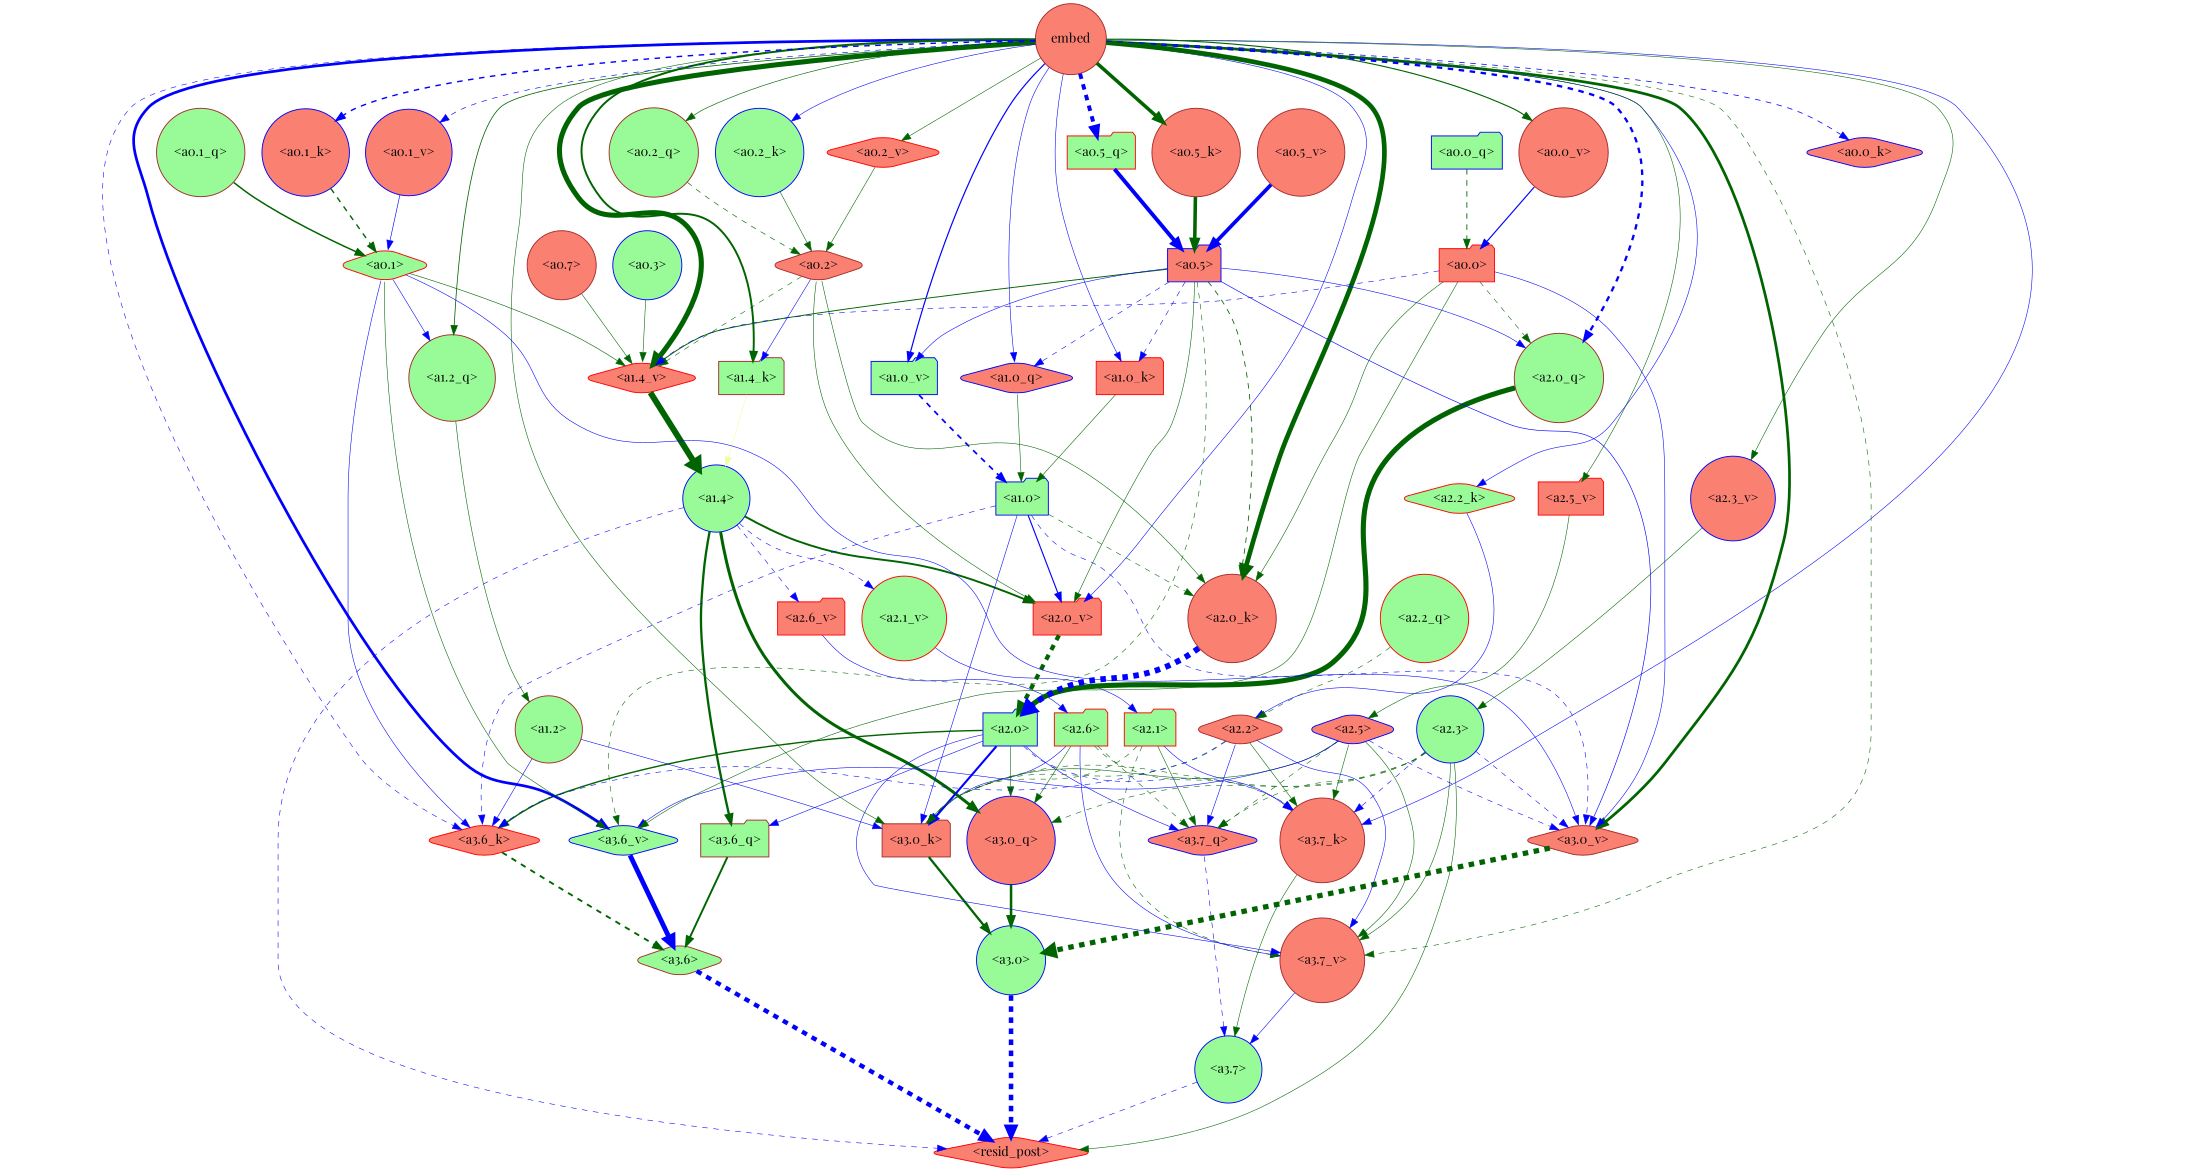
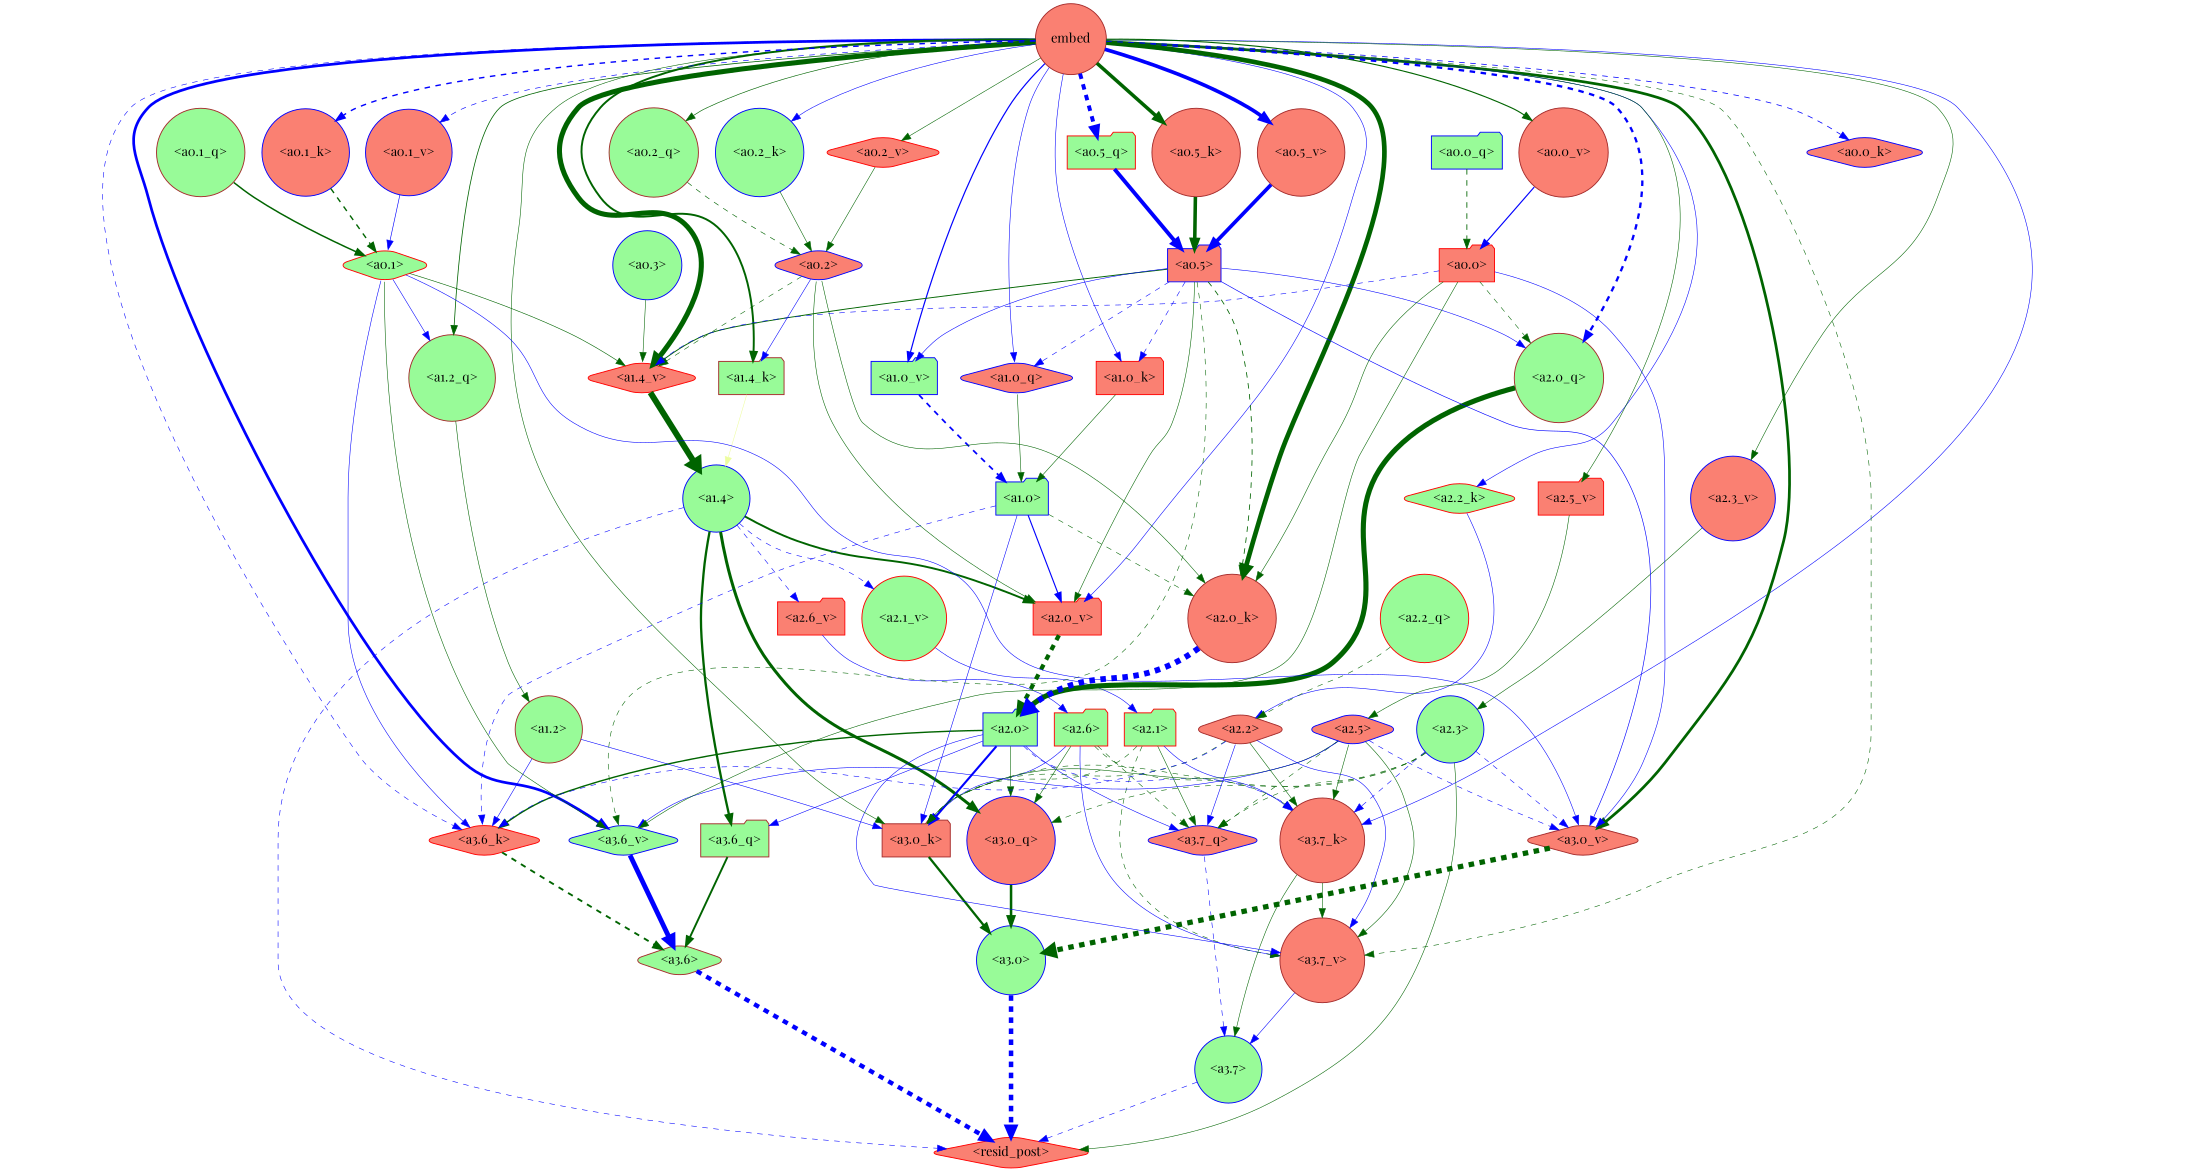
none -> (1186, 77)
(562, 265) -> none
(819, 265) -> (819, 265)
(1417, 671) -> none
(1432, 861) -> (1322, 901)
